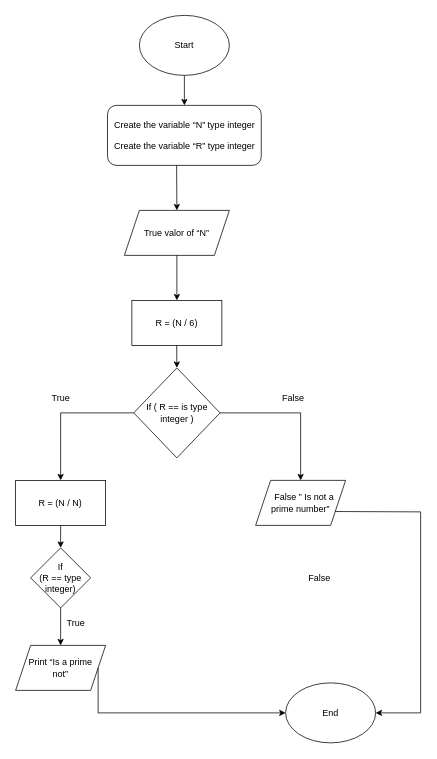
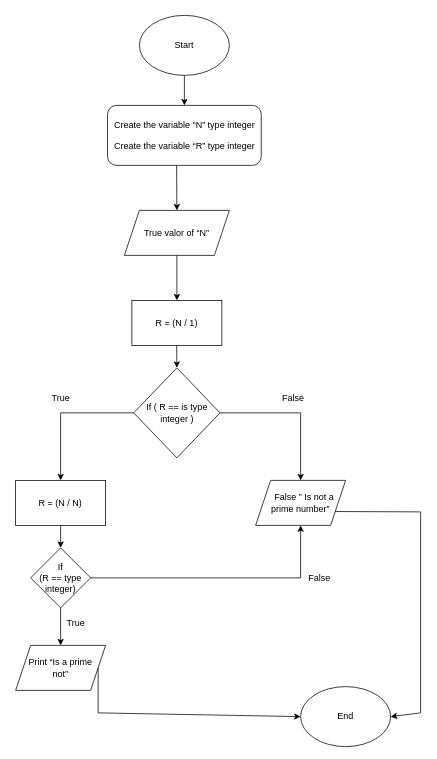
(177, 323) -> (177, 323)
none -> (300, 556)
(330, 713) -> (345, 717)
